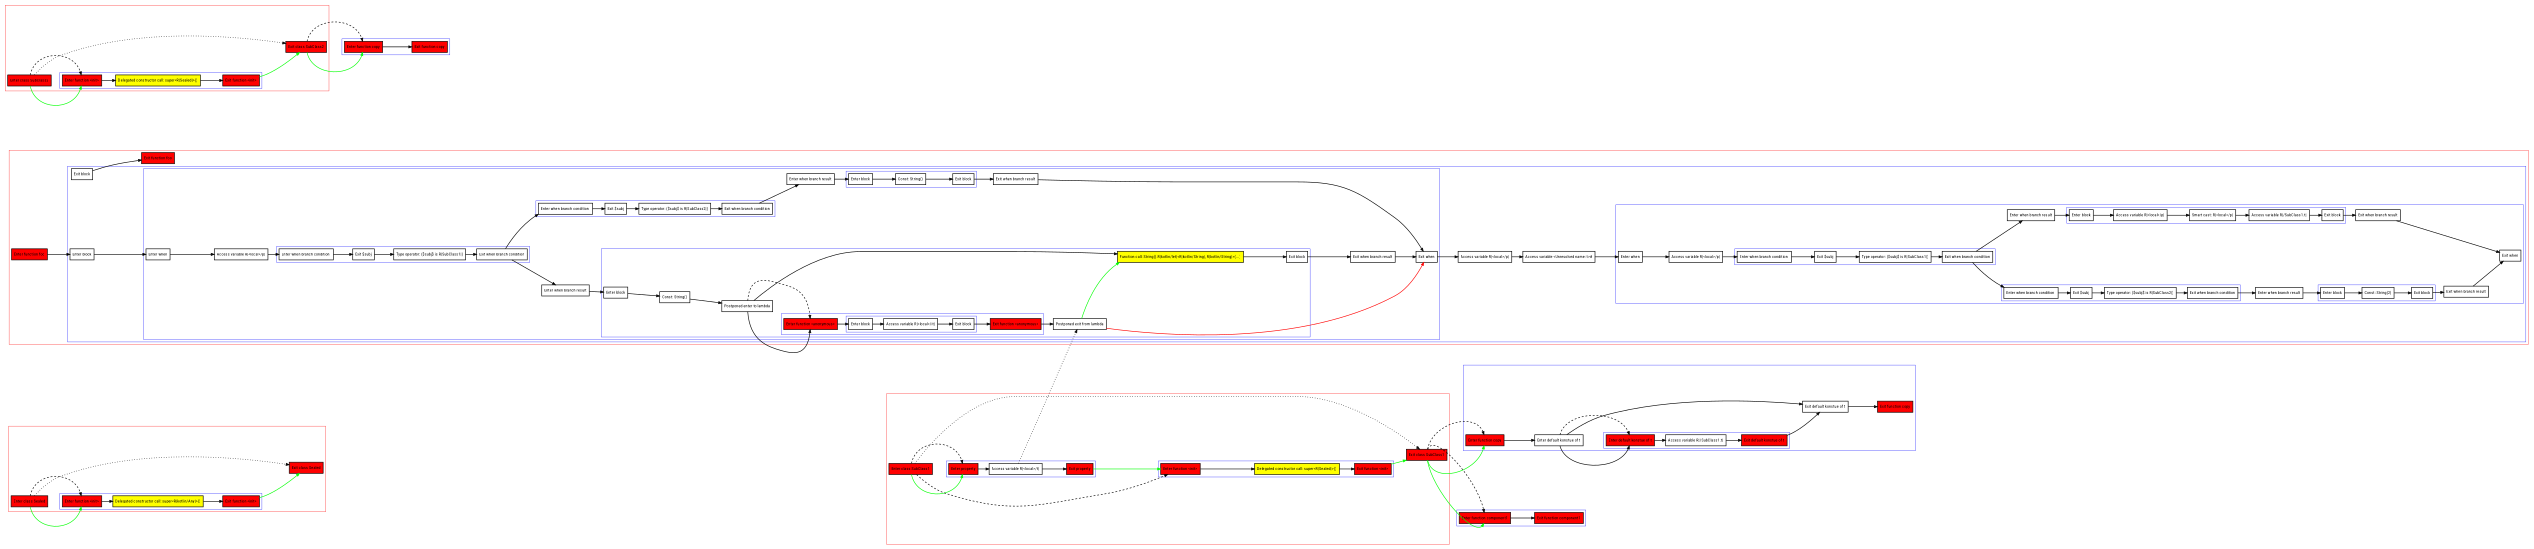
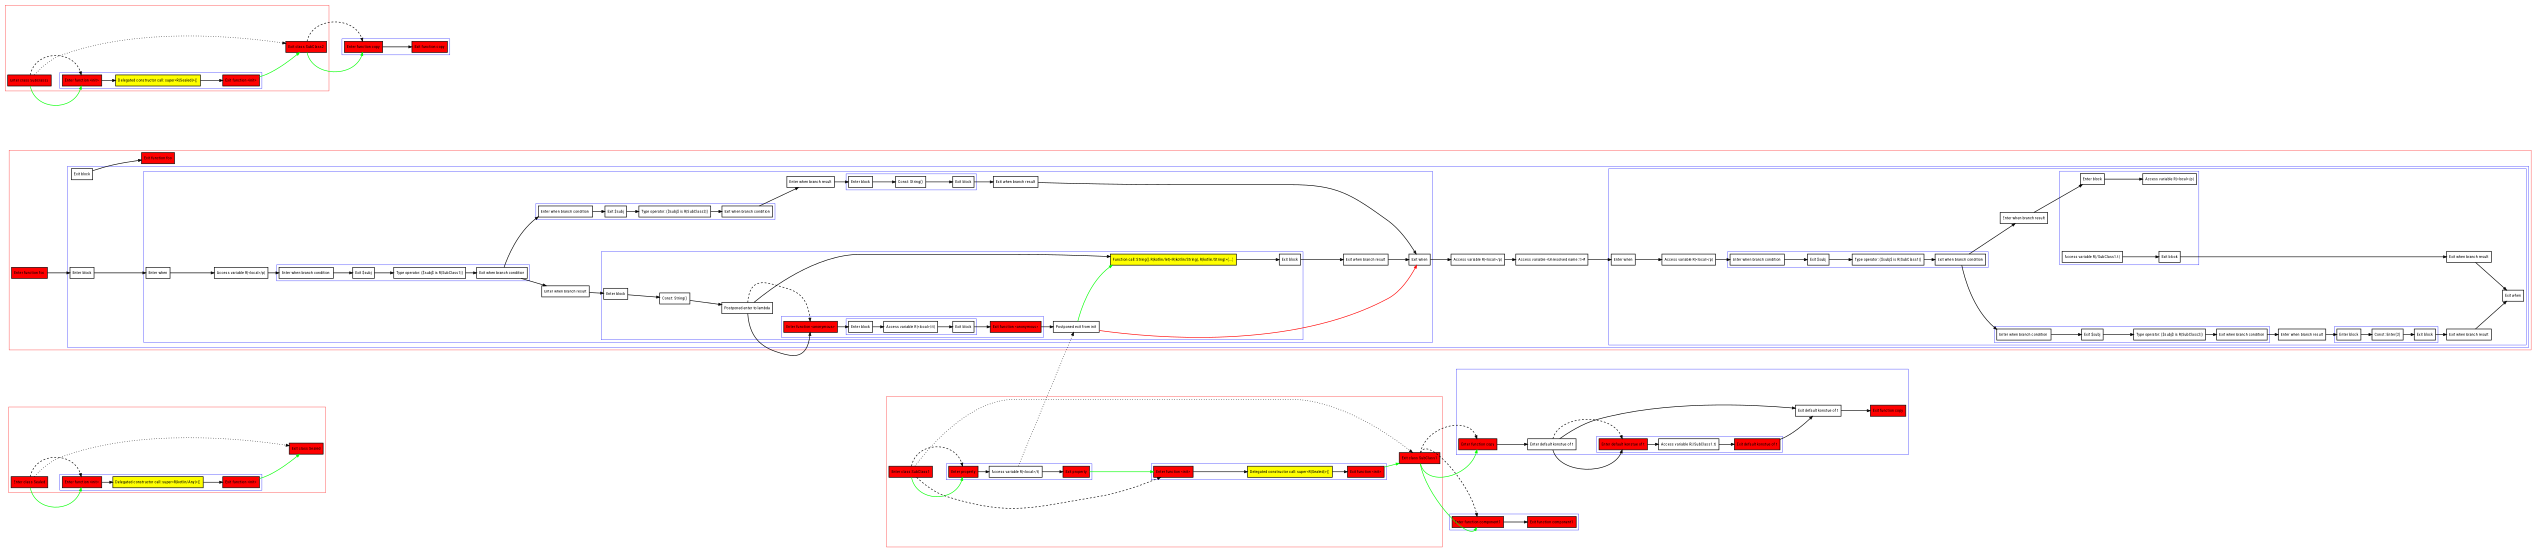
(2213, 215) -> none
(2378, 293) -> (2388, 335)
(1080, 324) -> (1076, 327)
